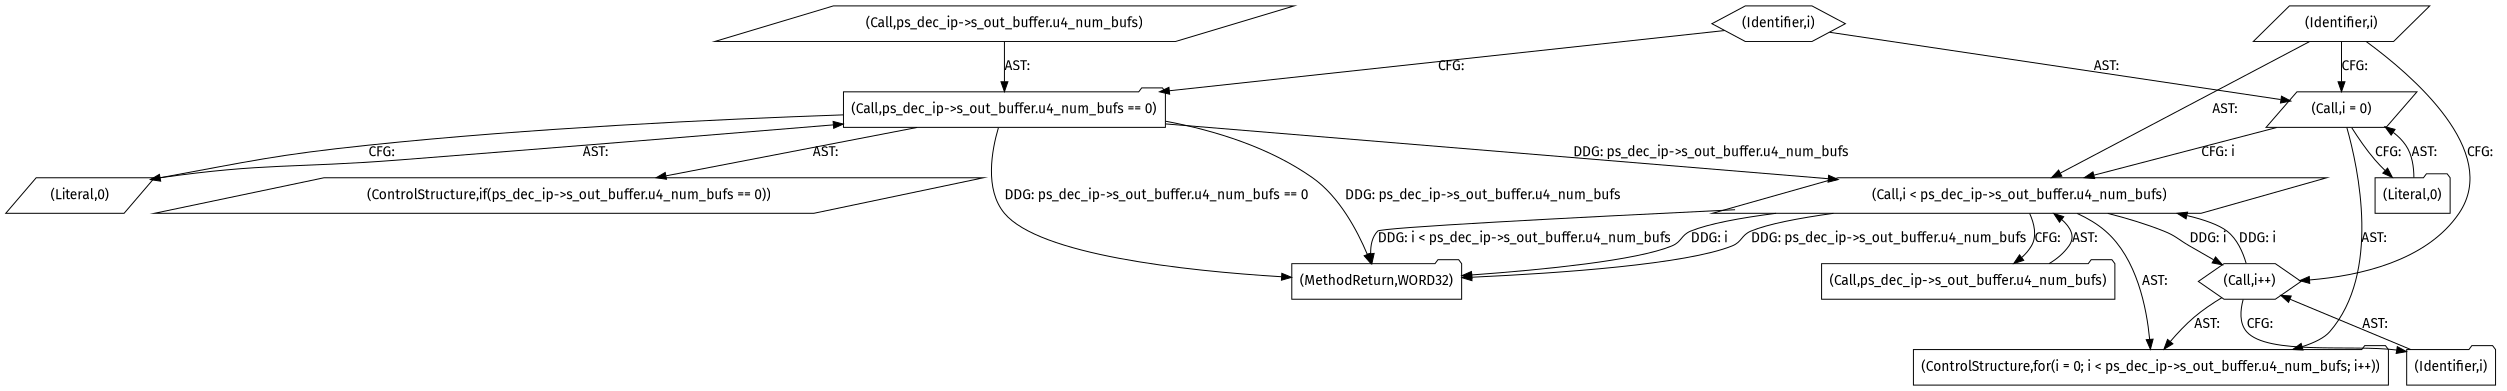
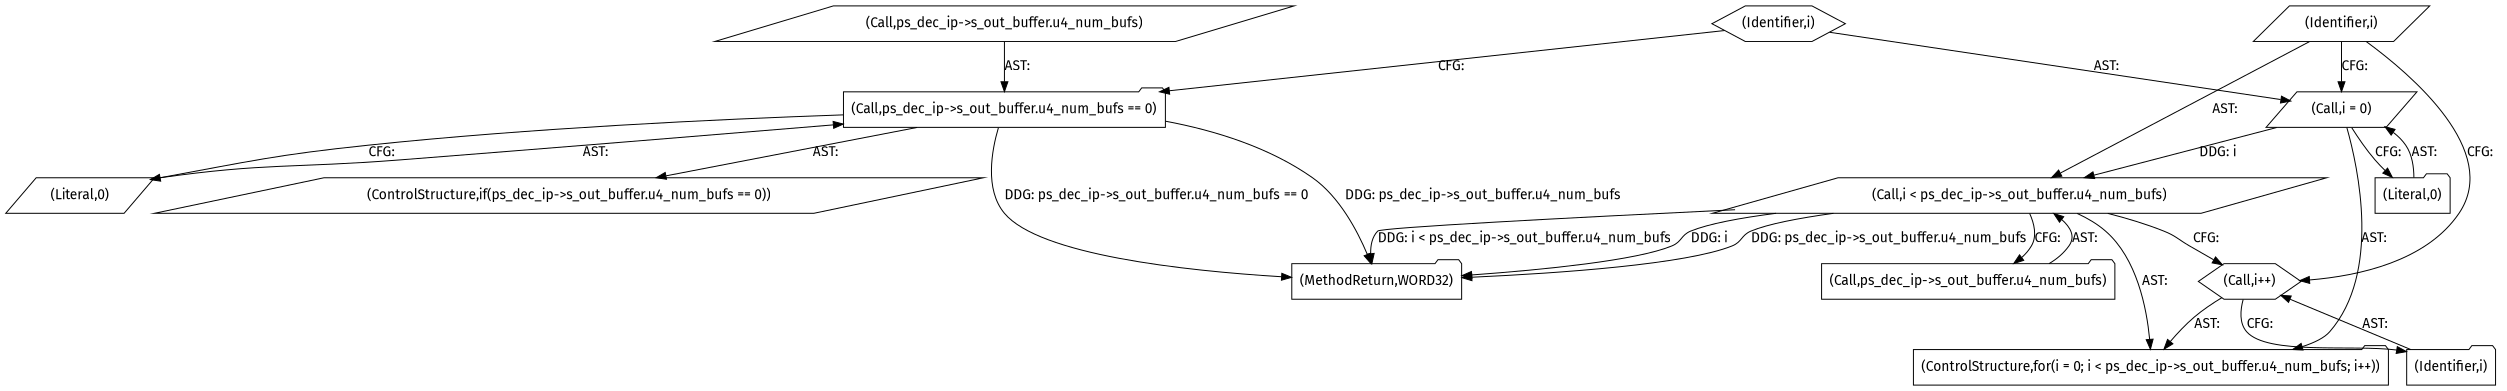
(1497, 151) -> none
(2218, 153) -> (2218, 153)
(2225, 230) -> none
(2208, 238) -> (2208, 238)
